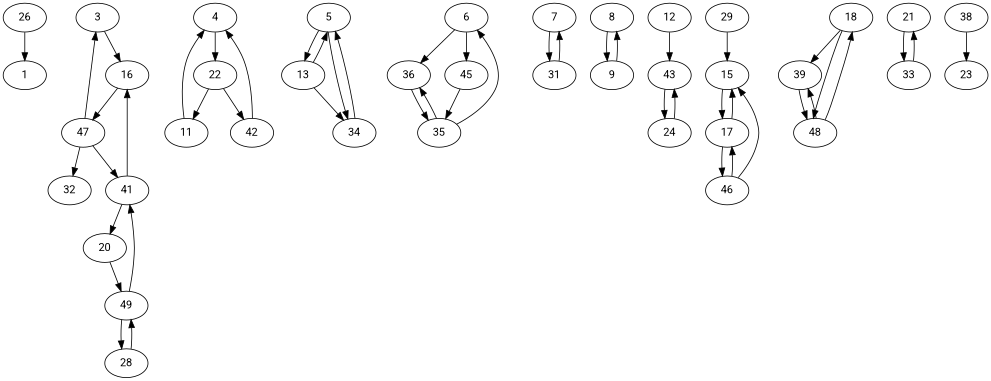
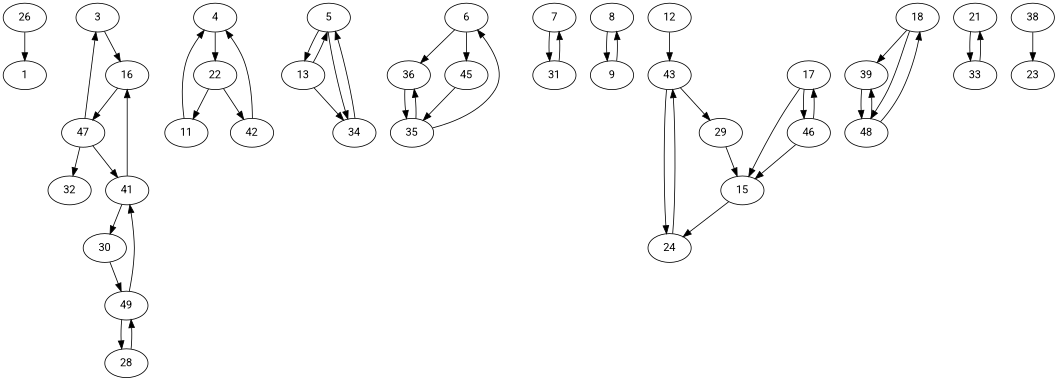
(722, 100) -> (709, 217)
none -> (692, 101)
(105, 248) -> (105, 248)
